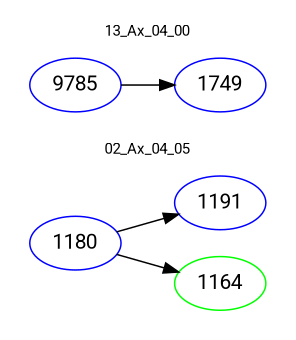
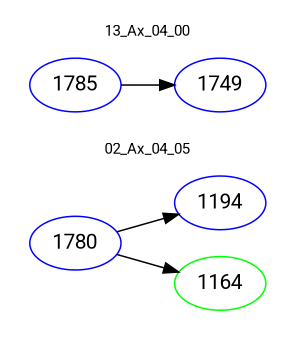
(75, 85) -> (75, 85)
(220, 203) -> (220, 203)
(75, 243) -> (75, 243)
